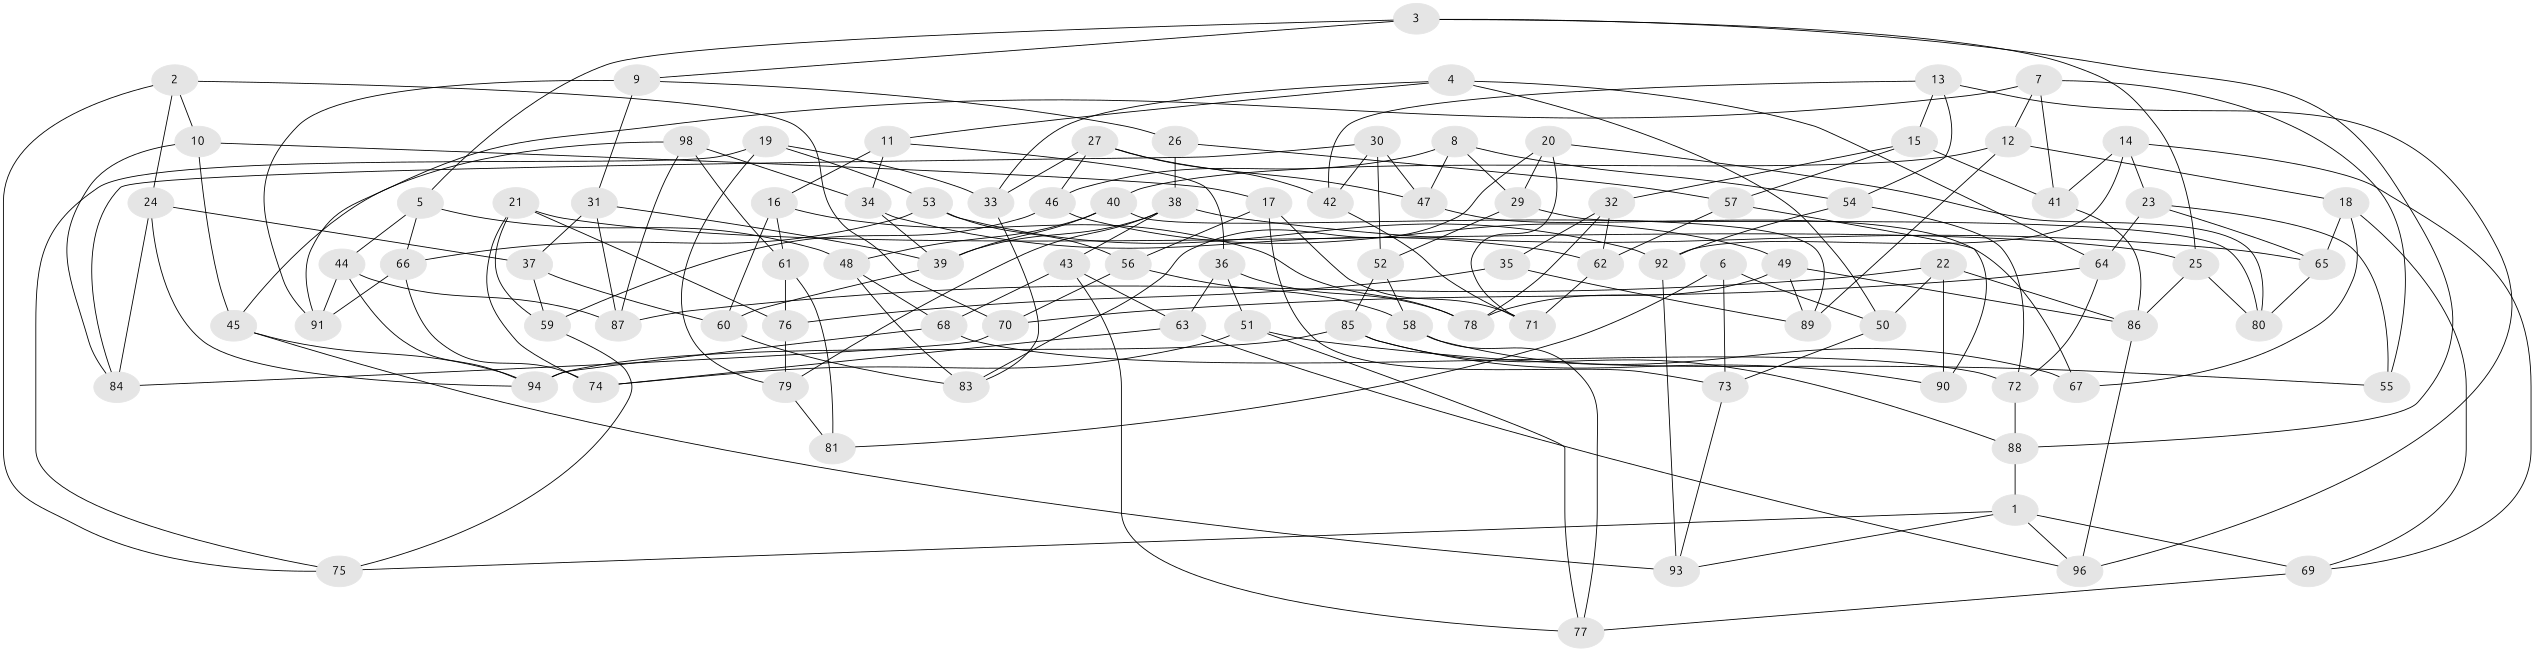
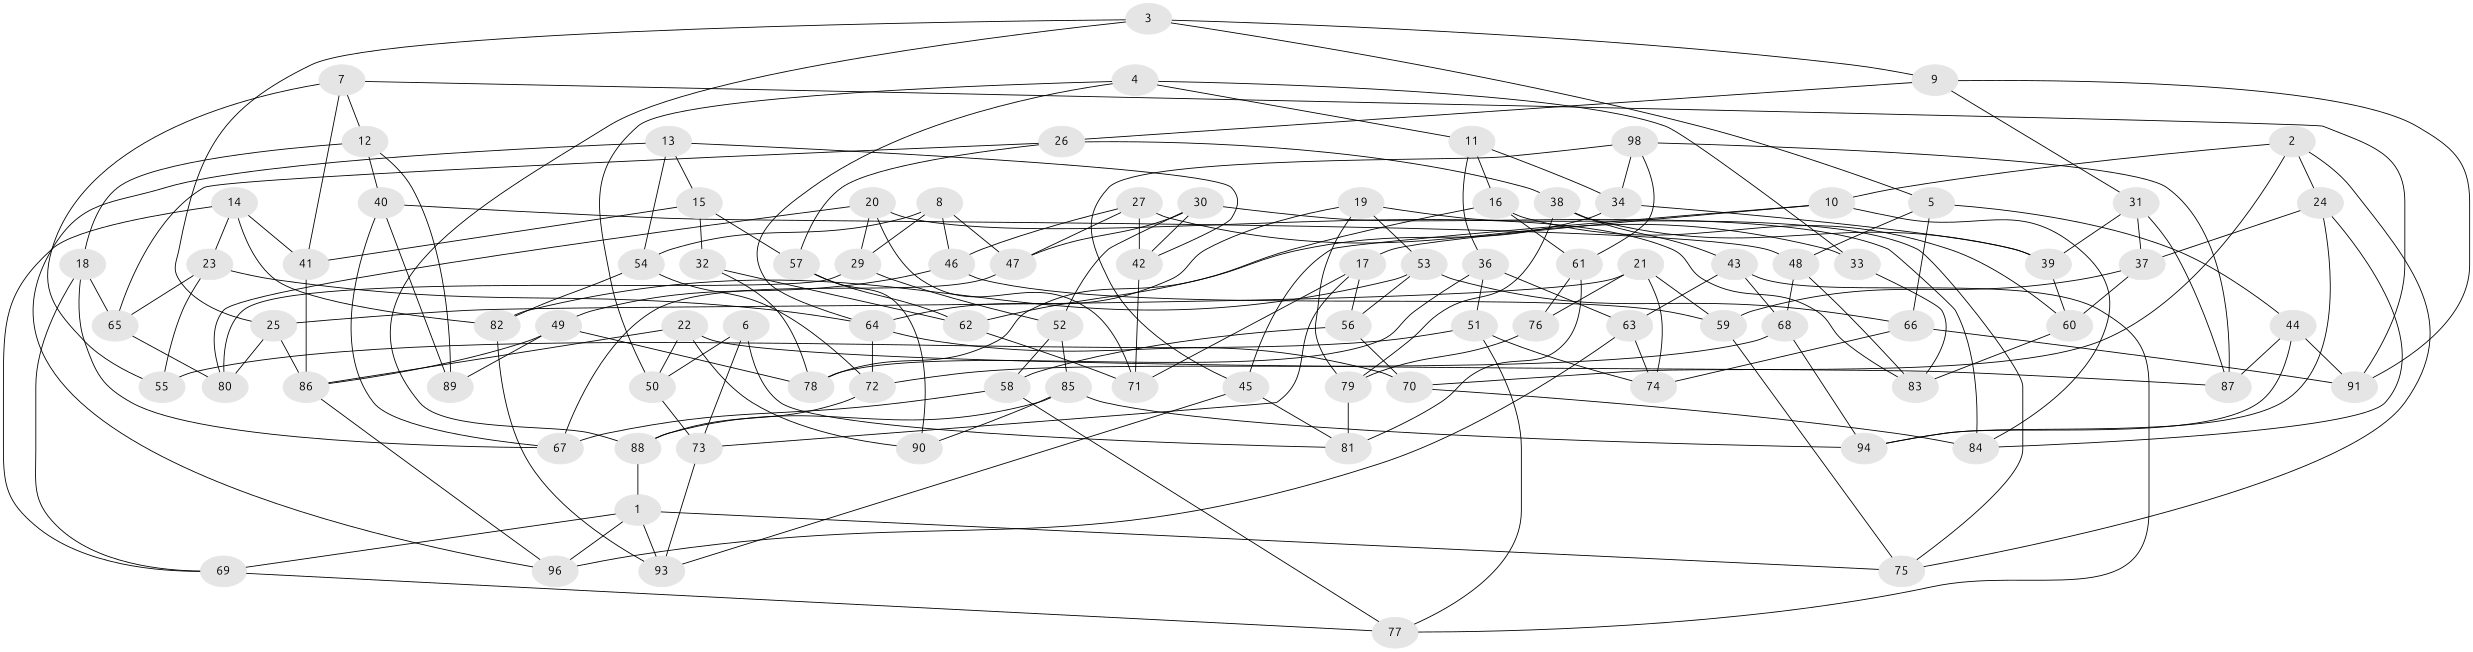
(845, 157) -> (1170, 280)
(1028, 234) -> (368, 394)
(1665, 241) -> (570, 164)
(1507, 264) -> none
(1662, 264) -> (497, 326)
(386, 354) -> (1297, 418)
